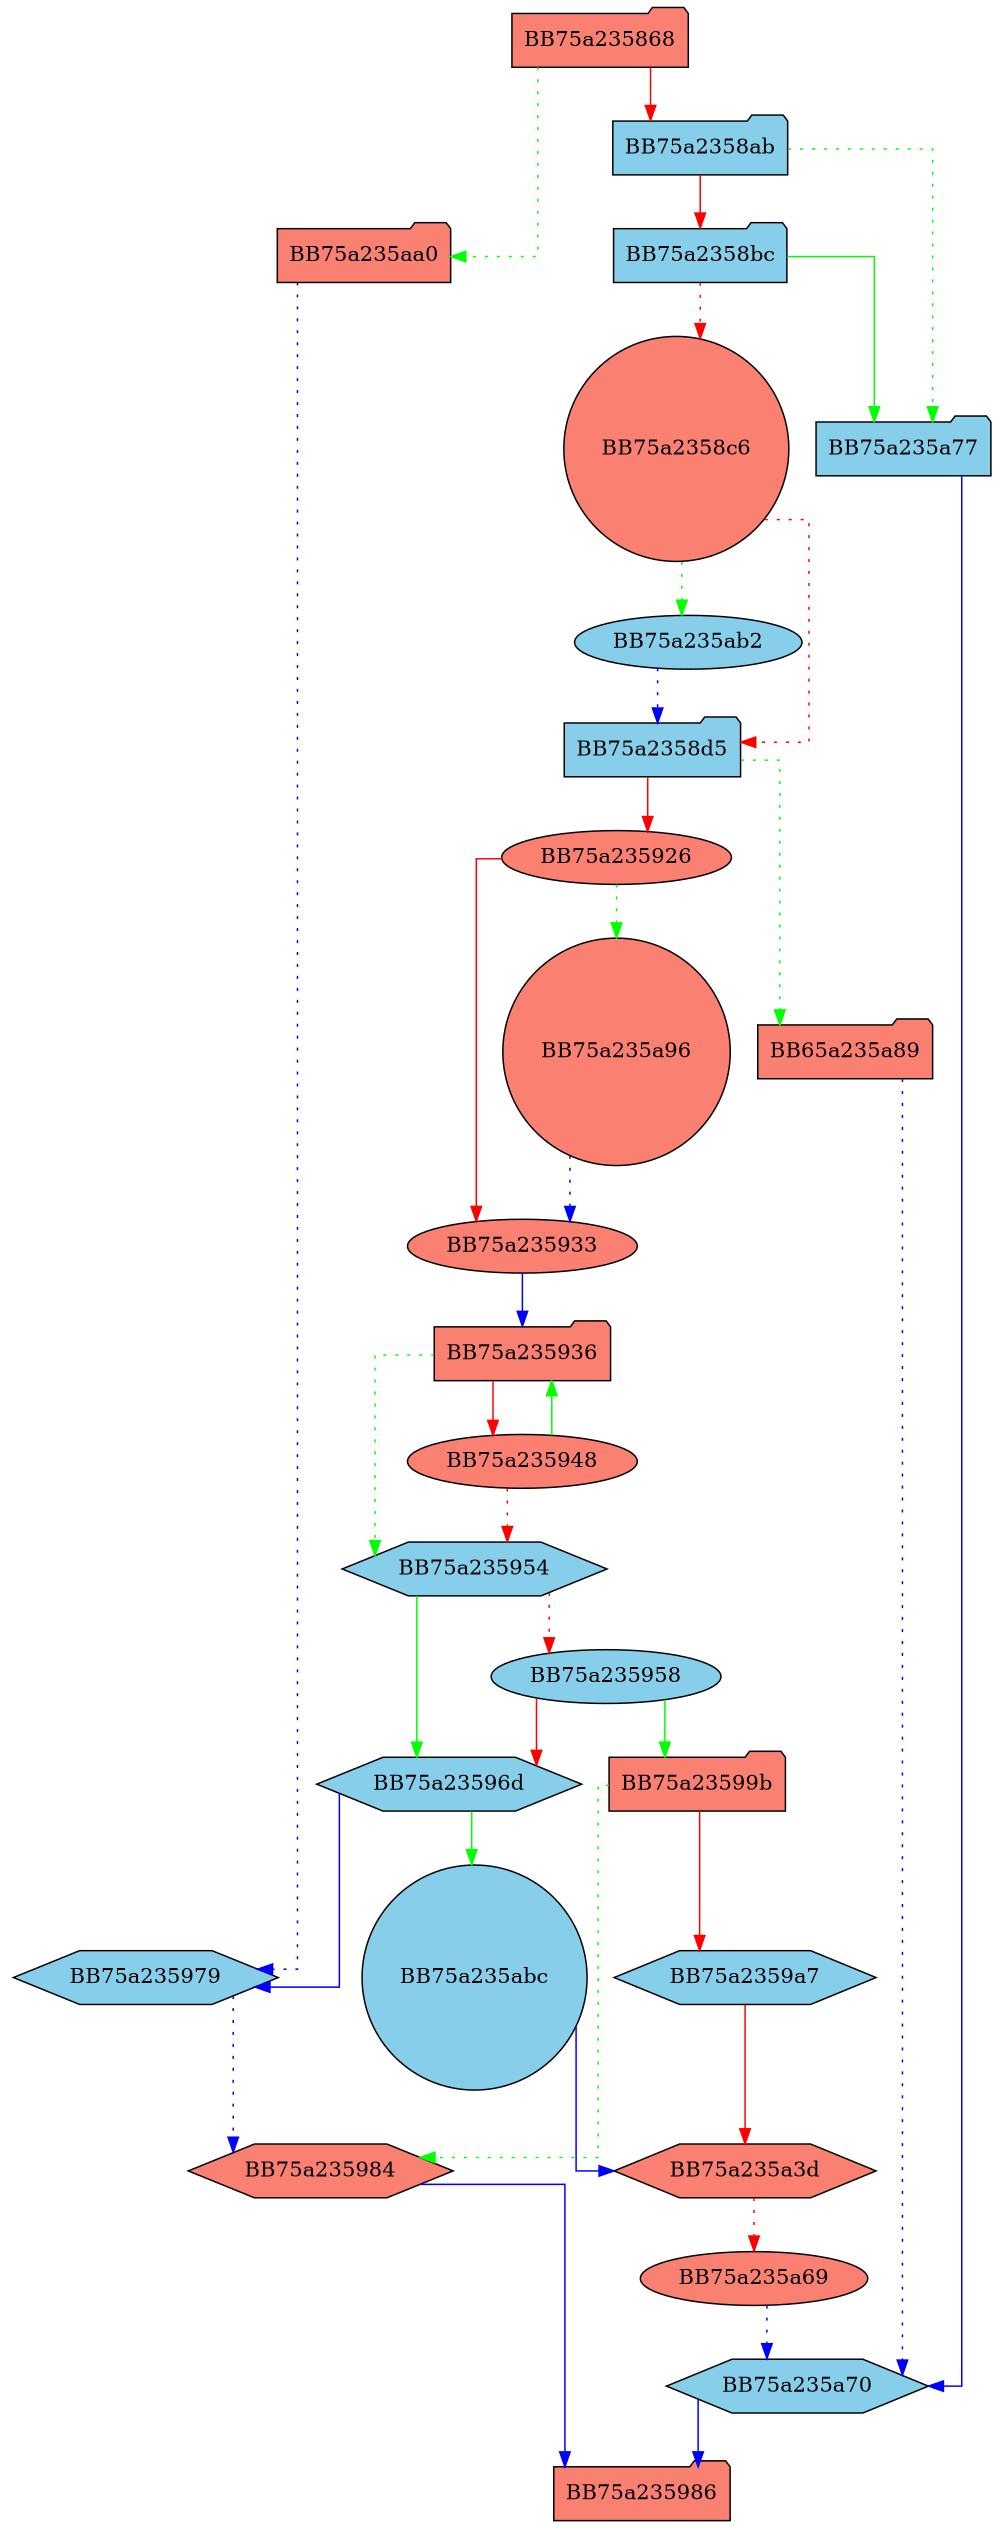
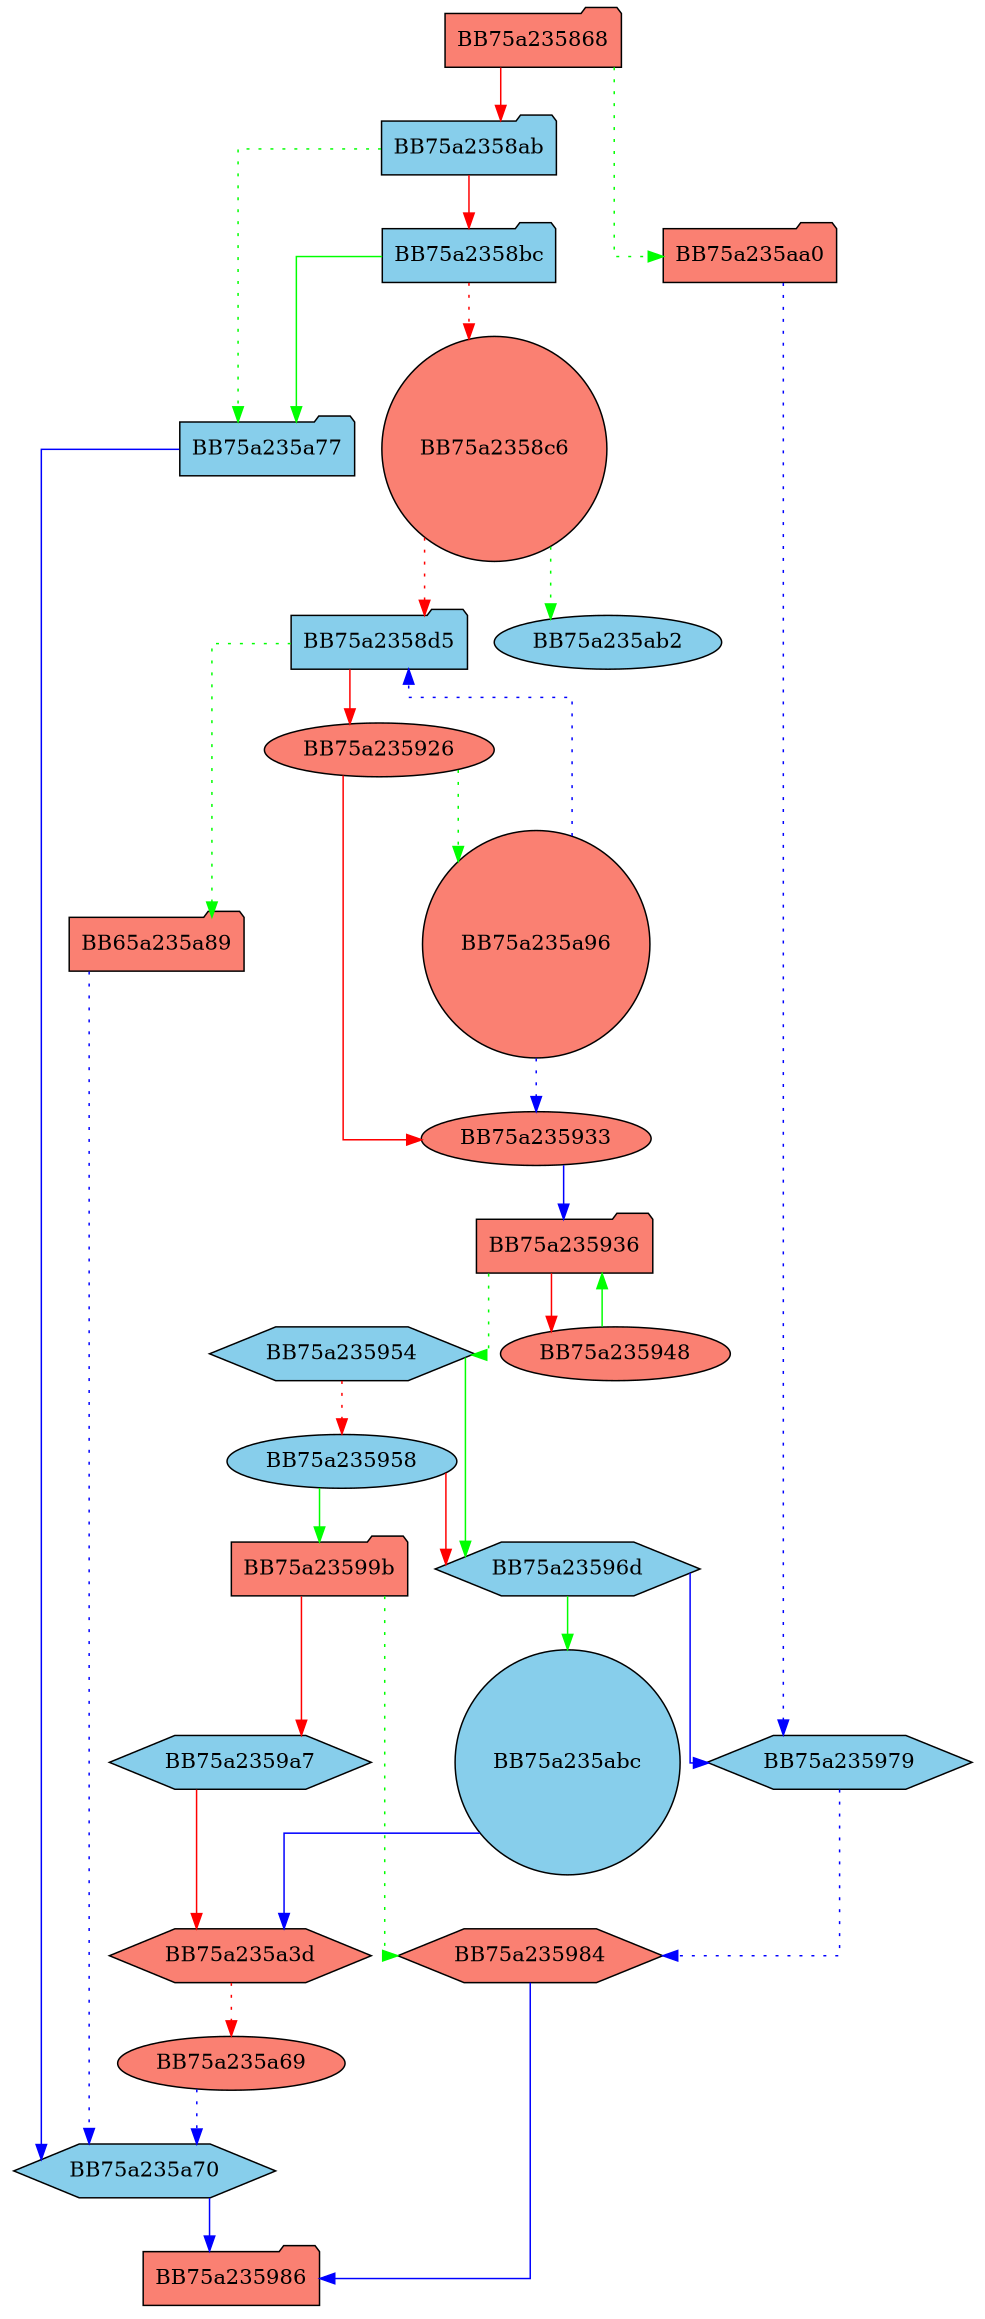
(658, 688) -> (553, 697)
(507, 1508) -> none
